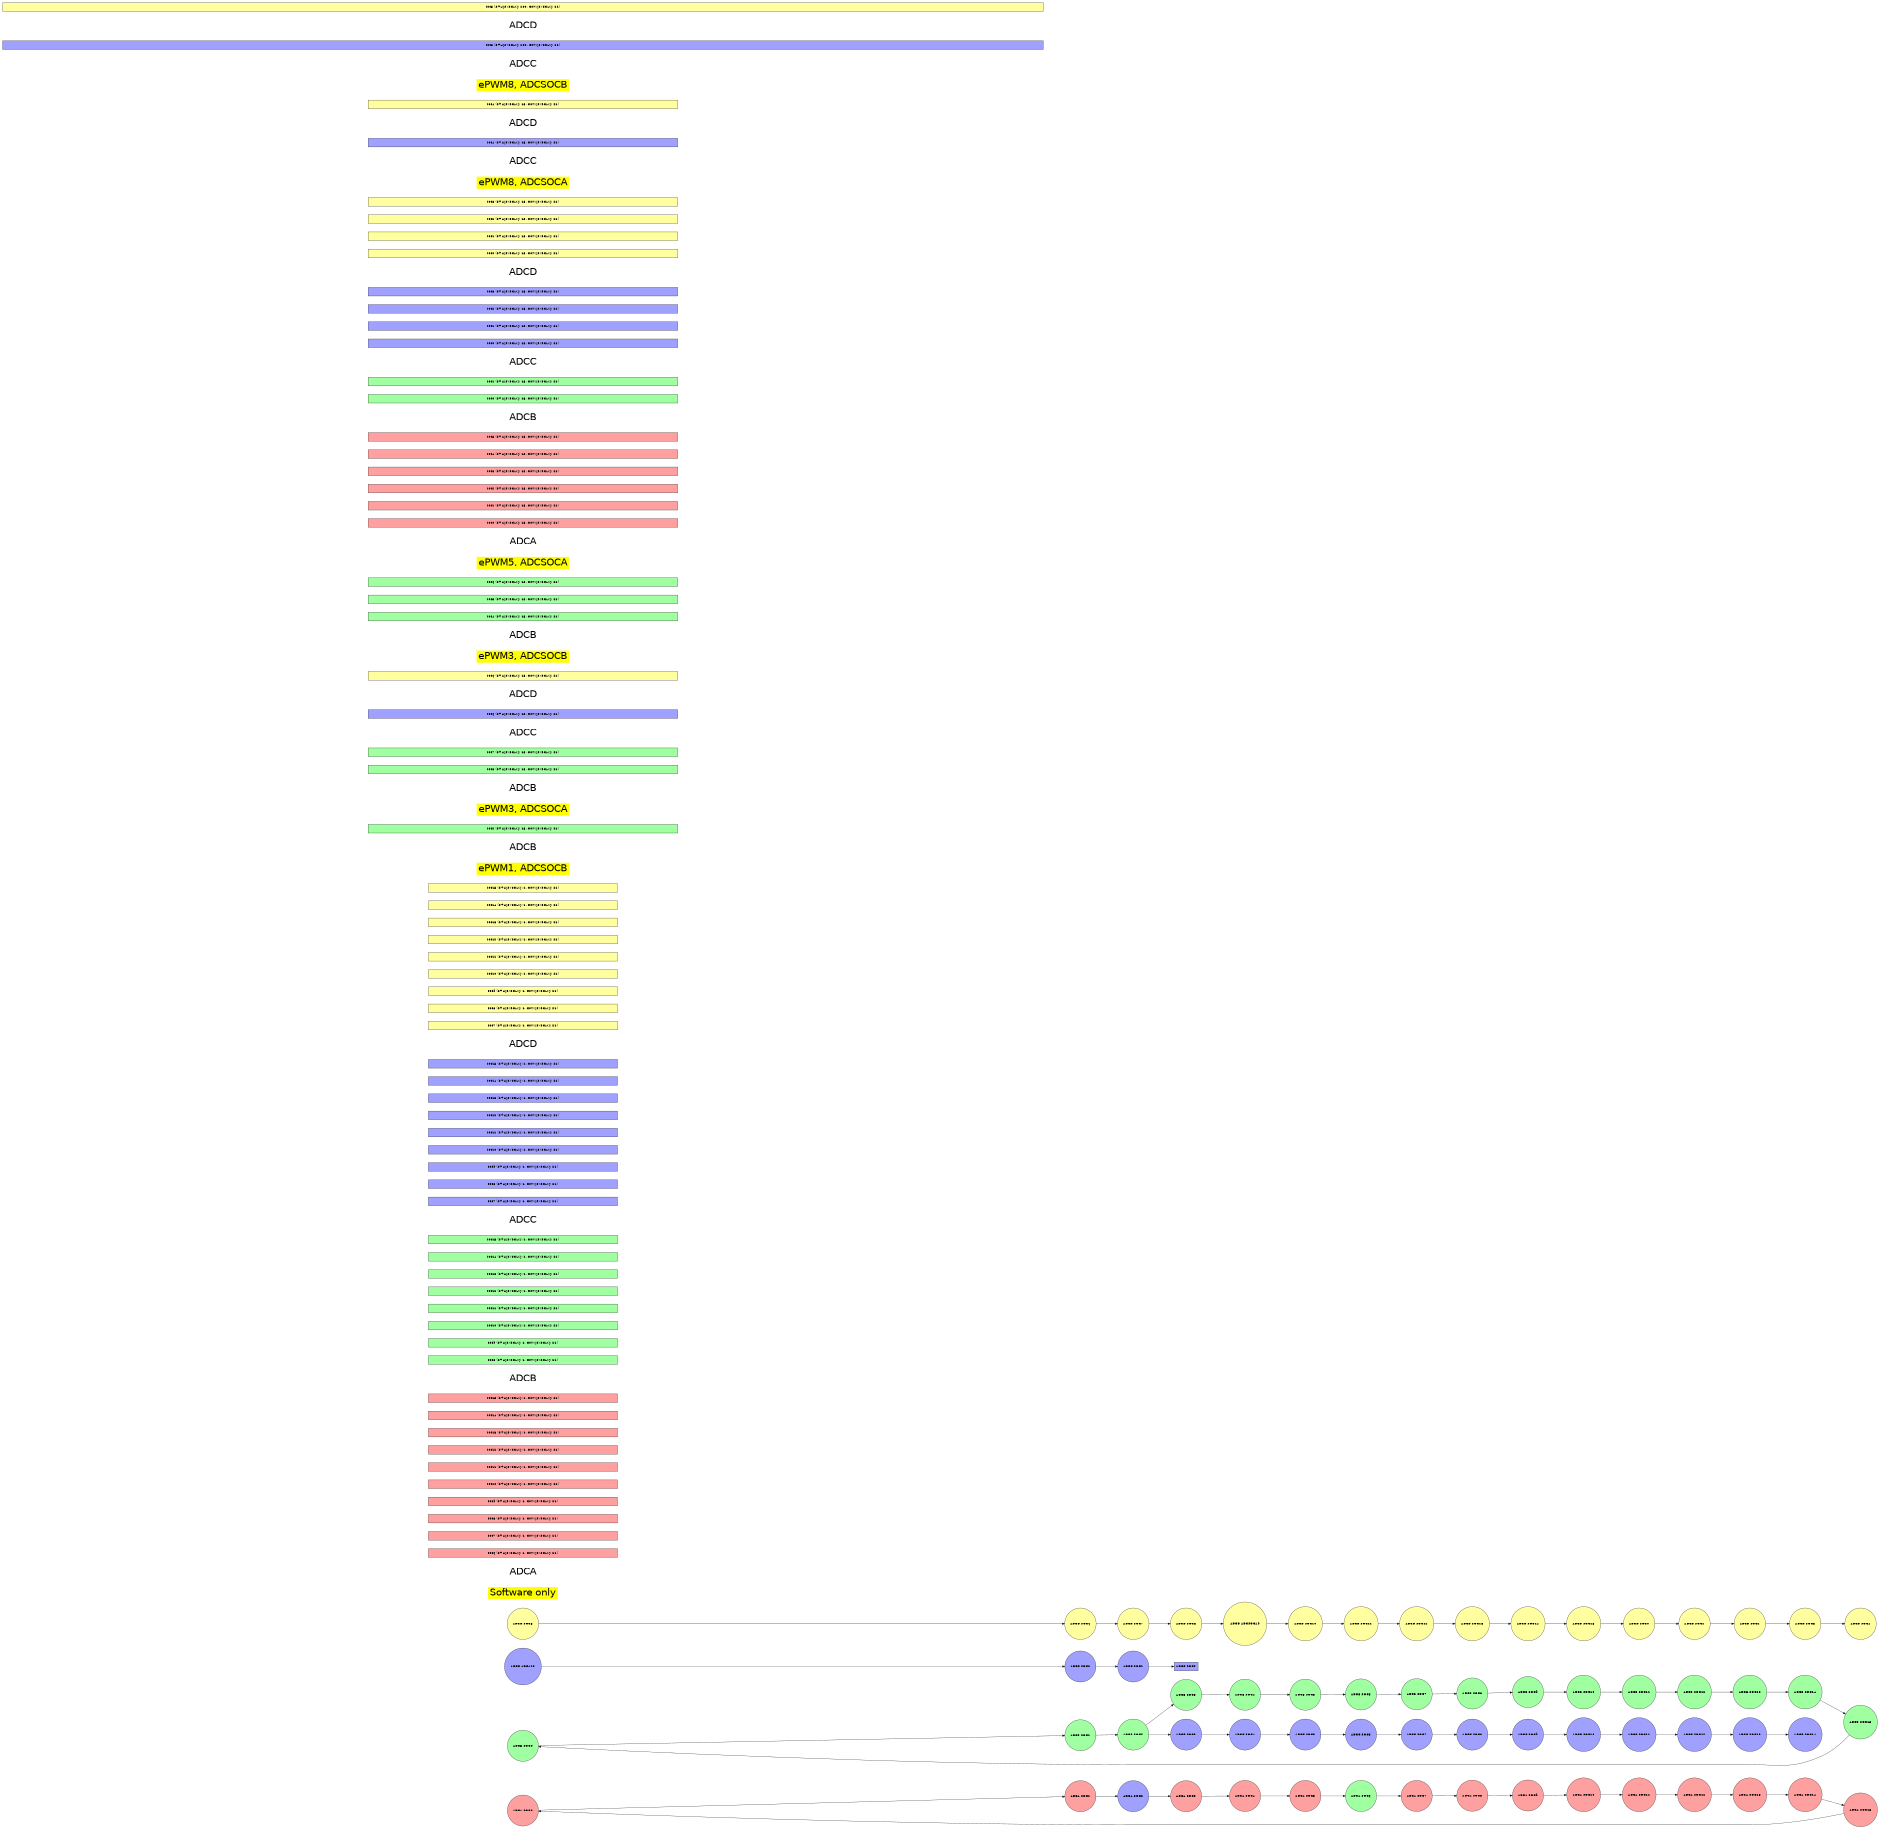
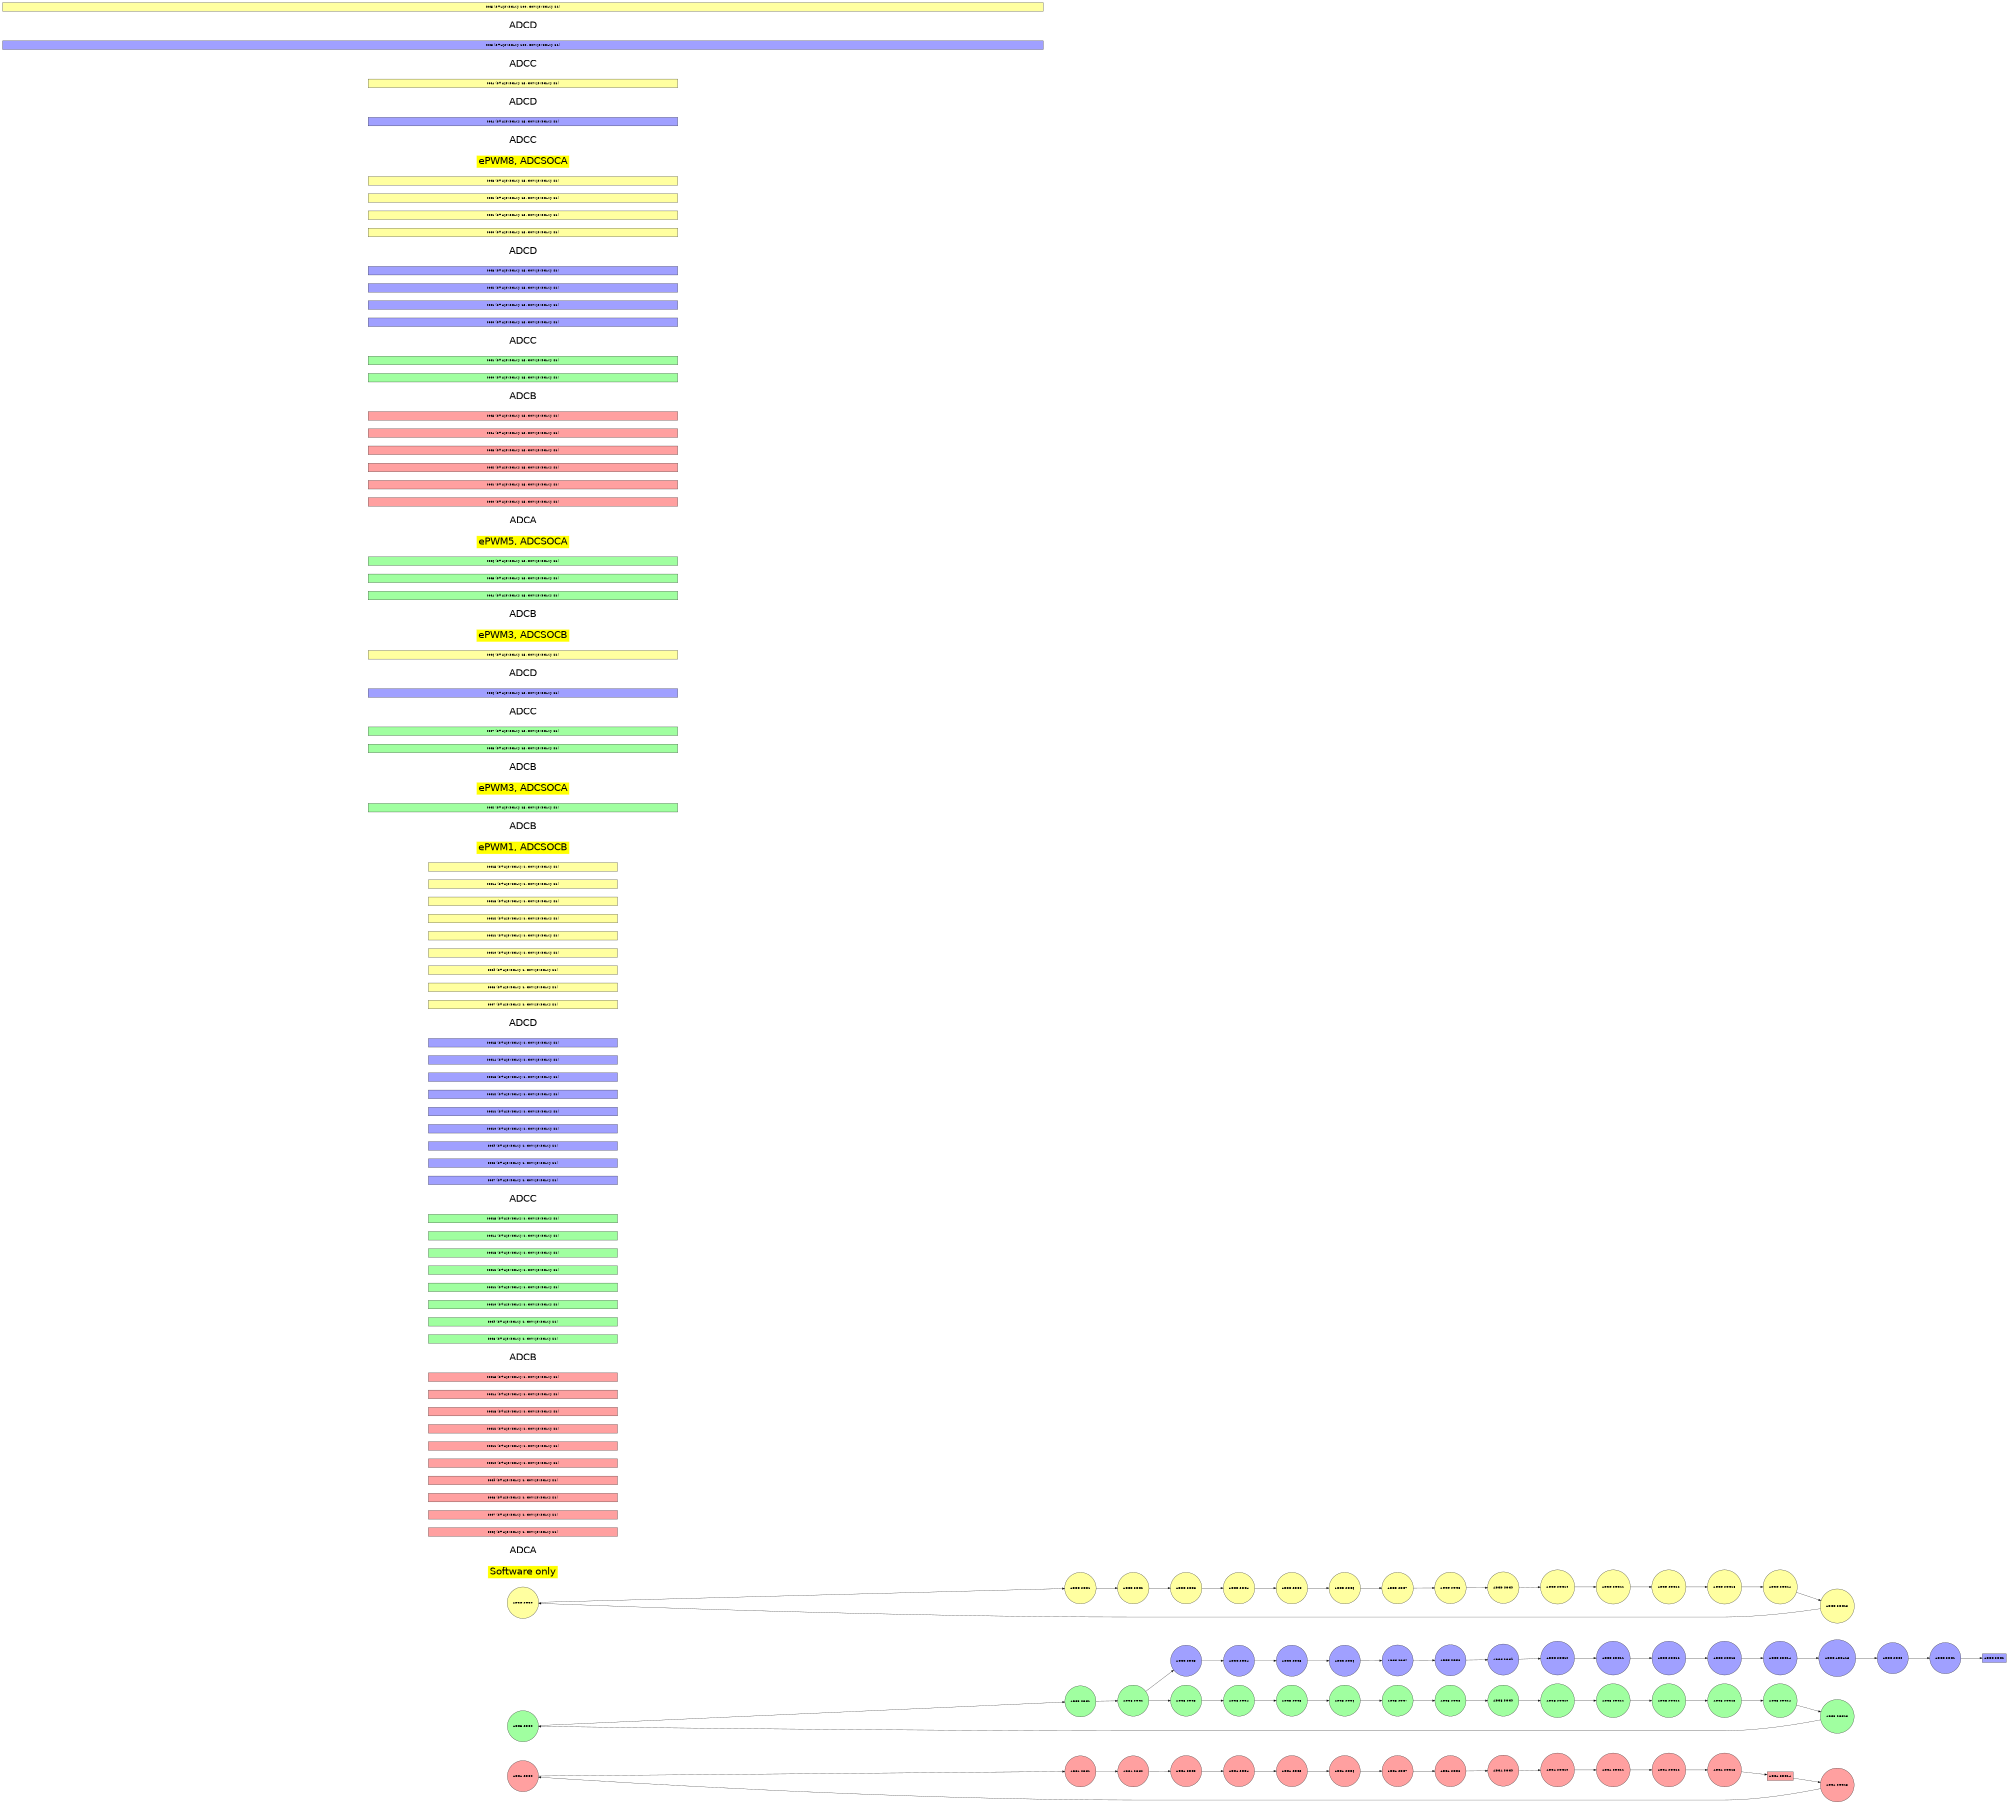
(523, 85) -> none
none -> (1264, 1588)
(1245, 1624) -> (1503, 1588)
none -> (1807, 1658)
(1805, 1795) -> (1780, 1776)
(1133, 1796) -> (1133, 1771)
(1361, 1796) -> (1345, 1771)
